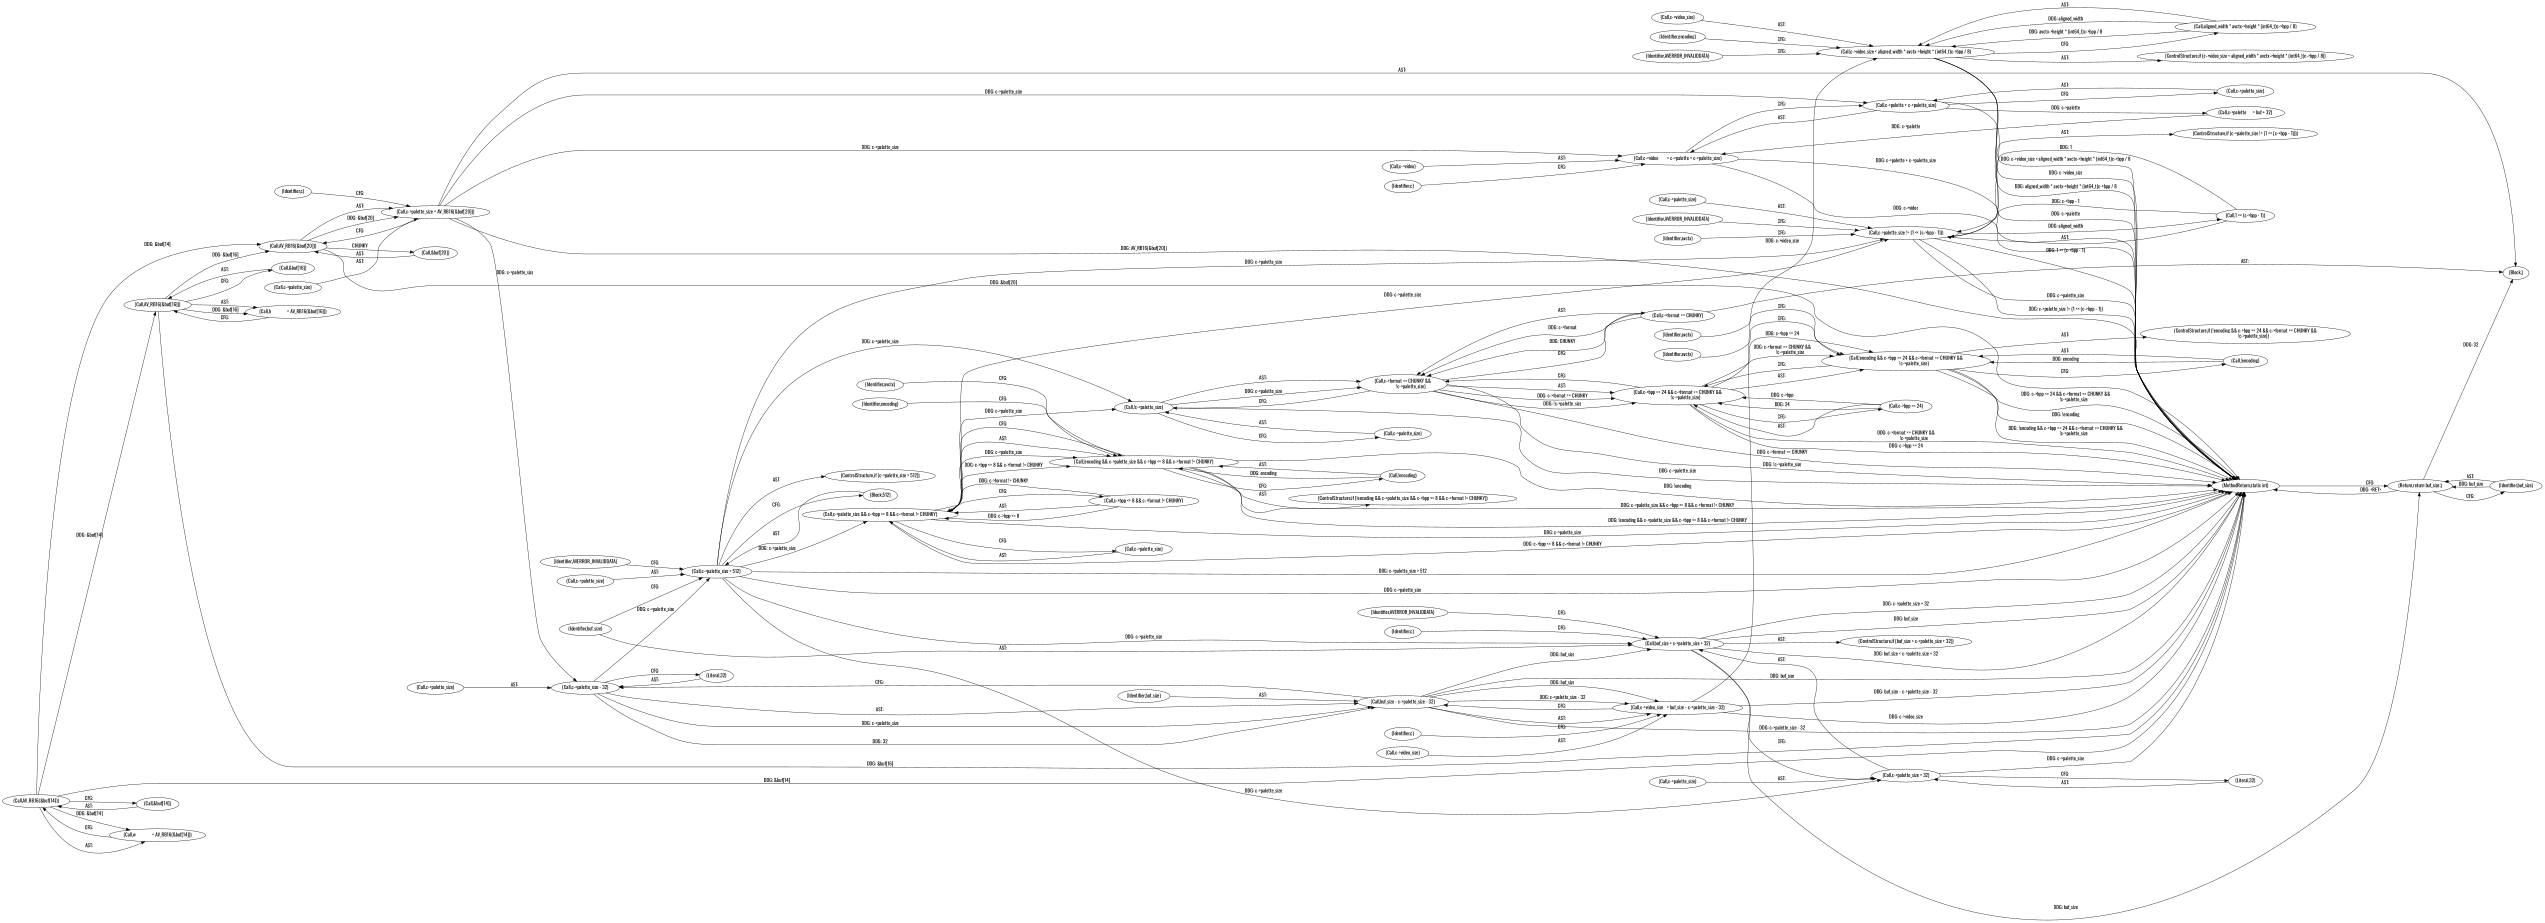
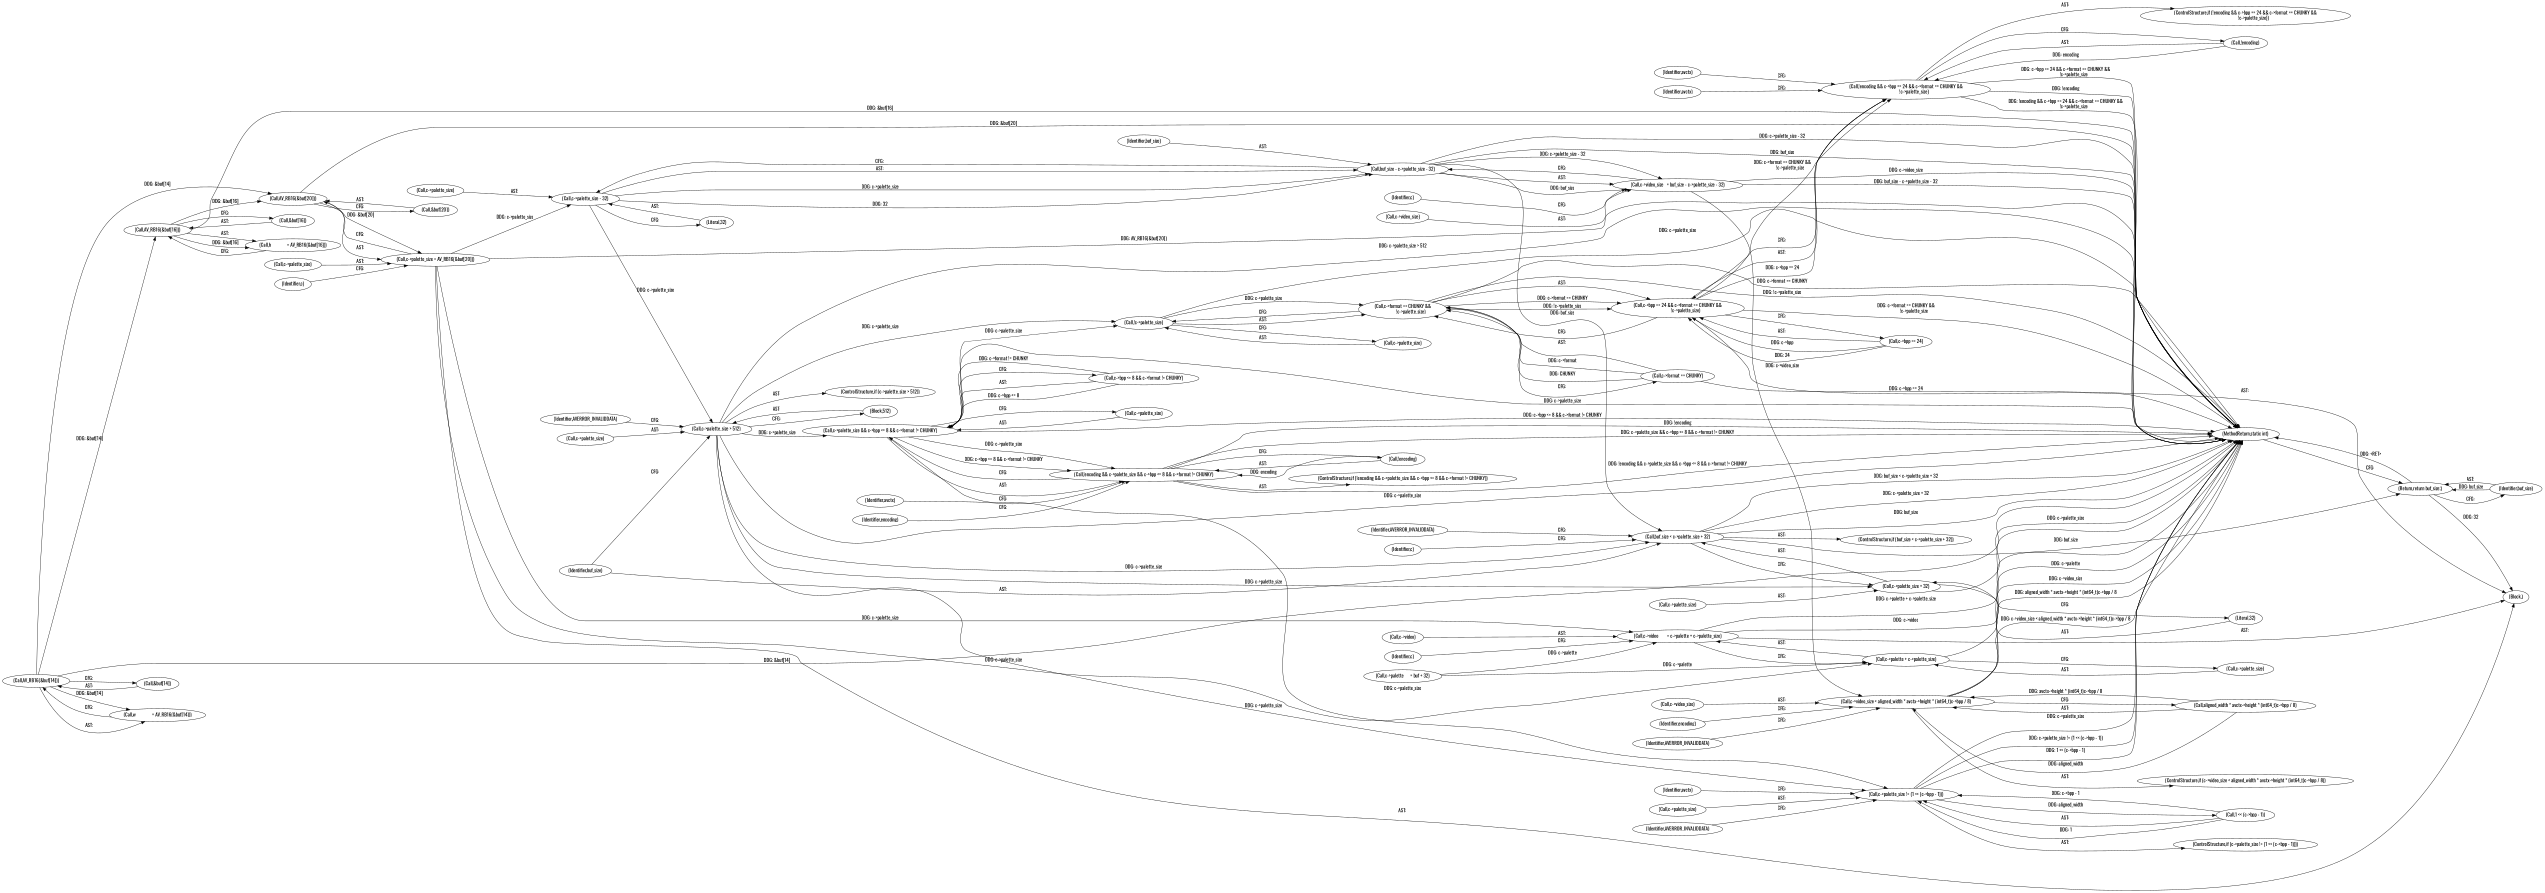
(2074, 112) -> (1652, 671)
(361, 246) -> (361, 207)
none -> (2121, 643)
